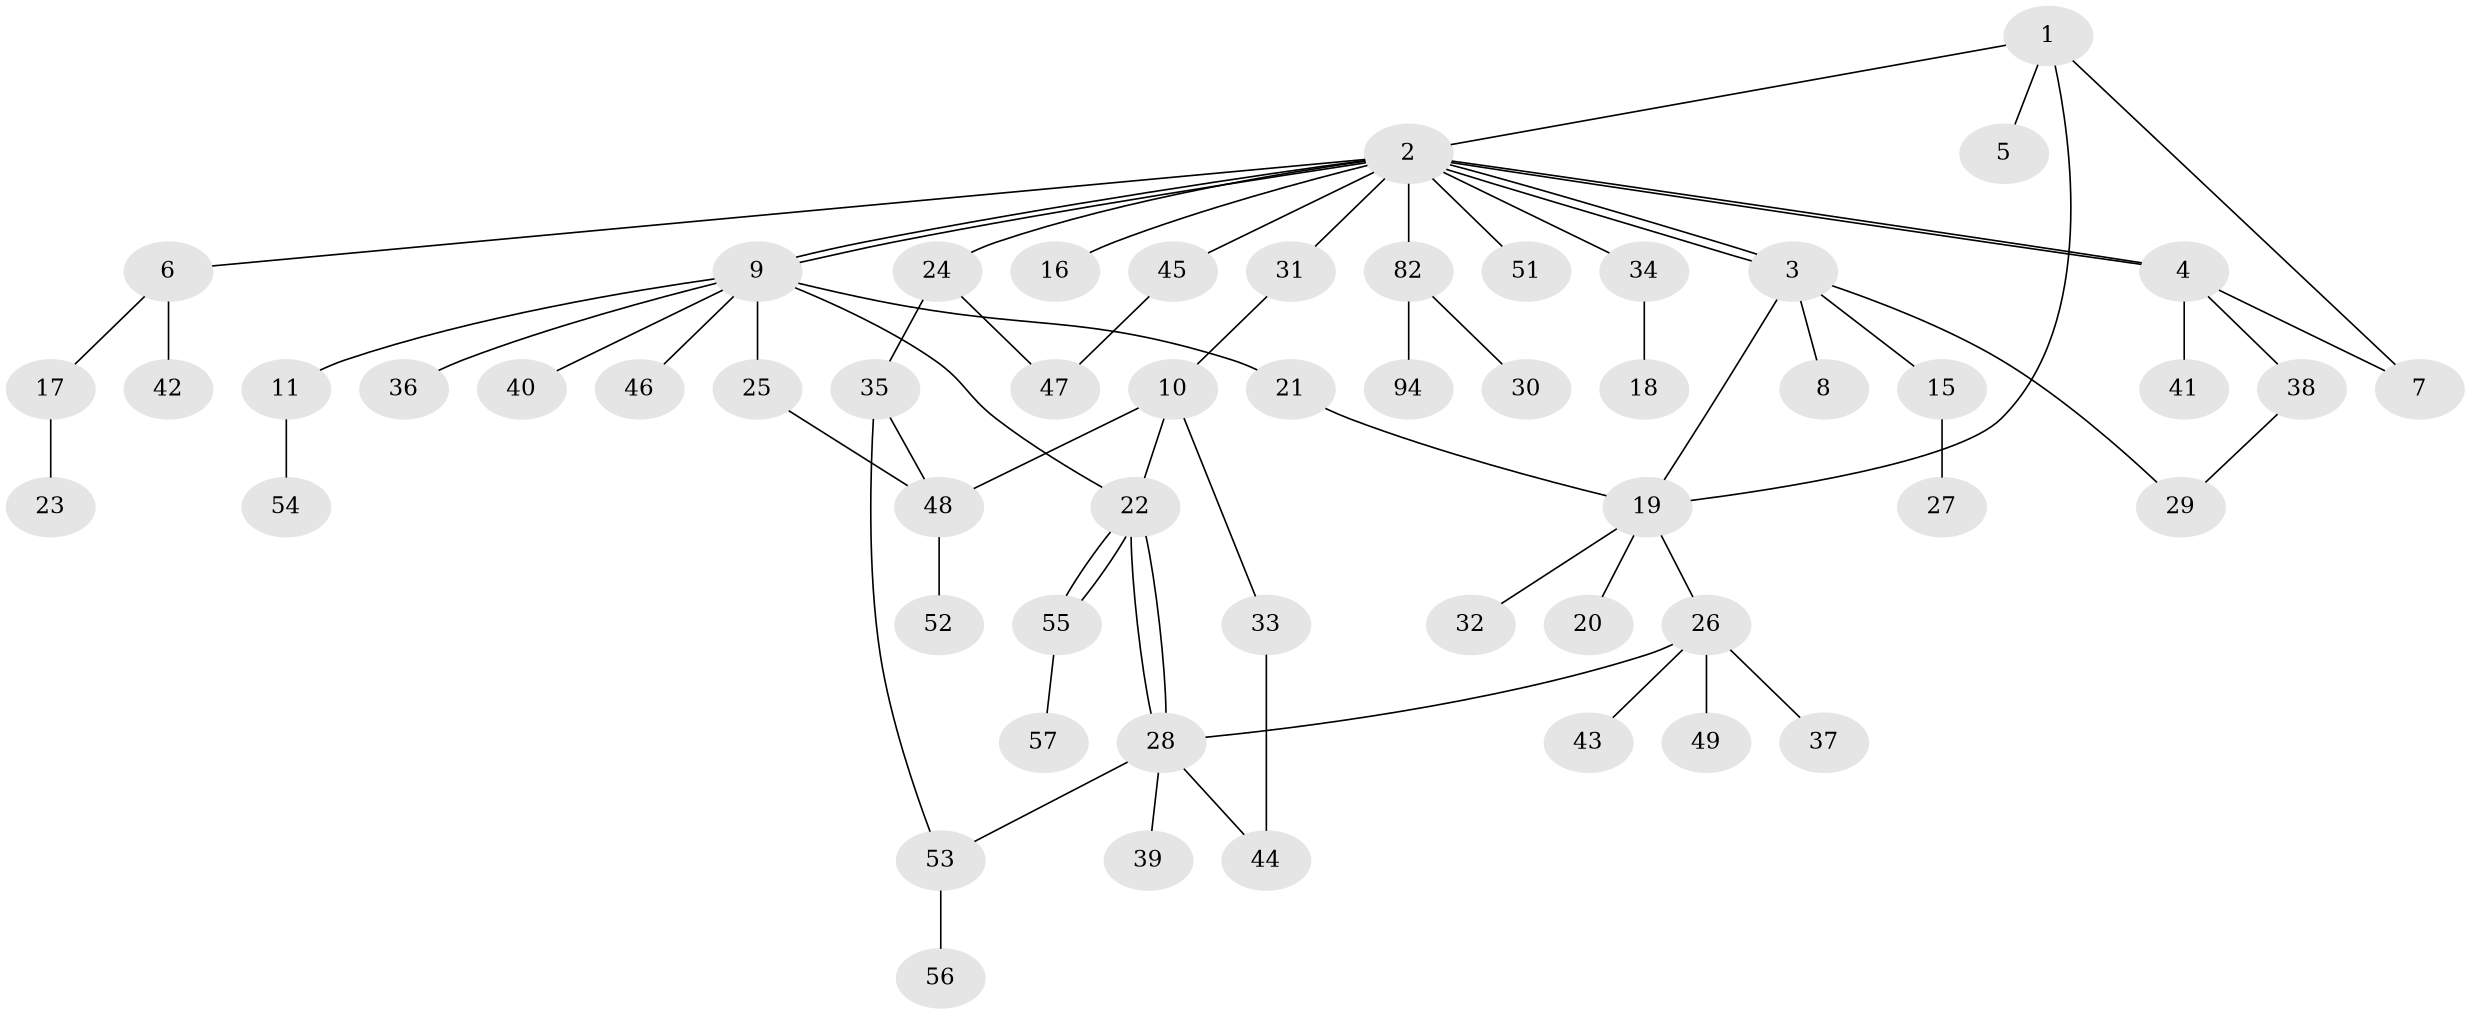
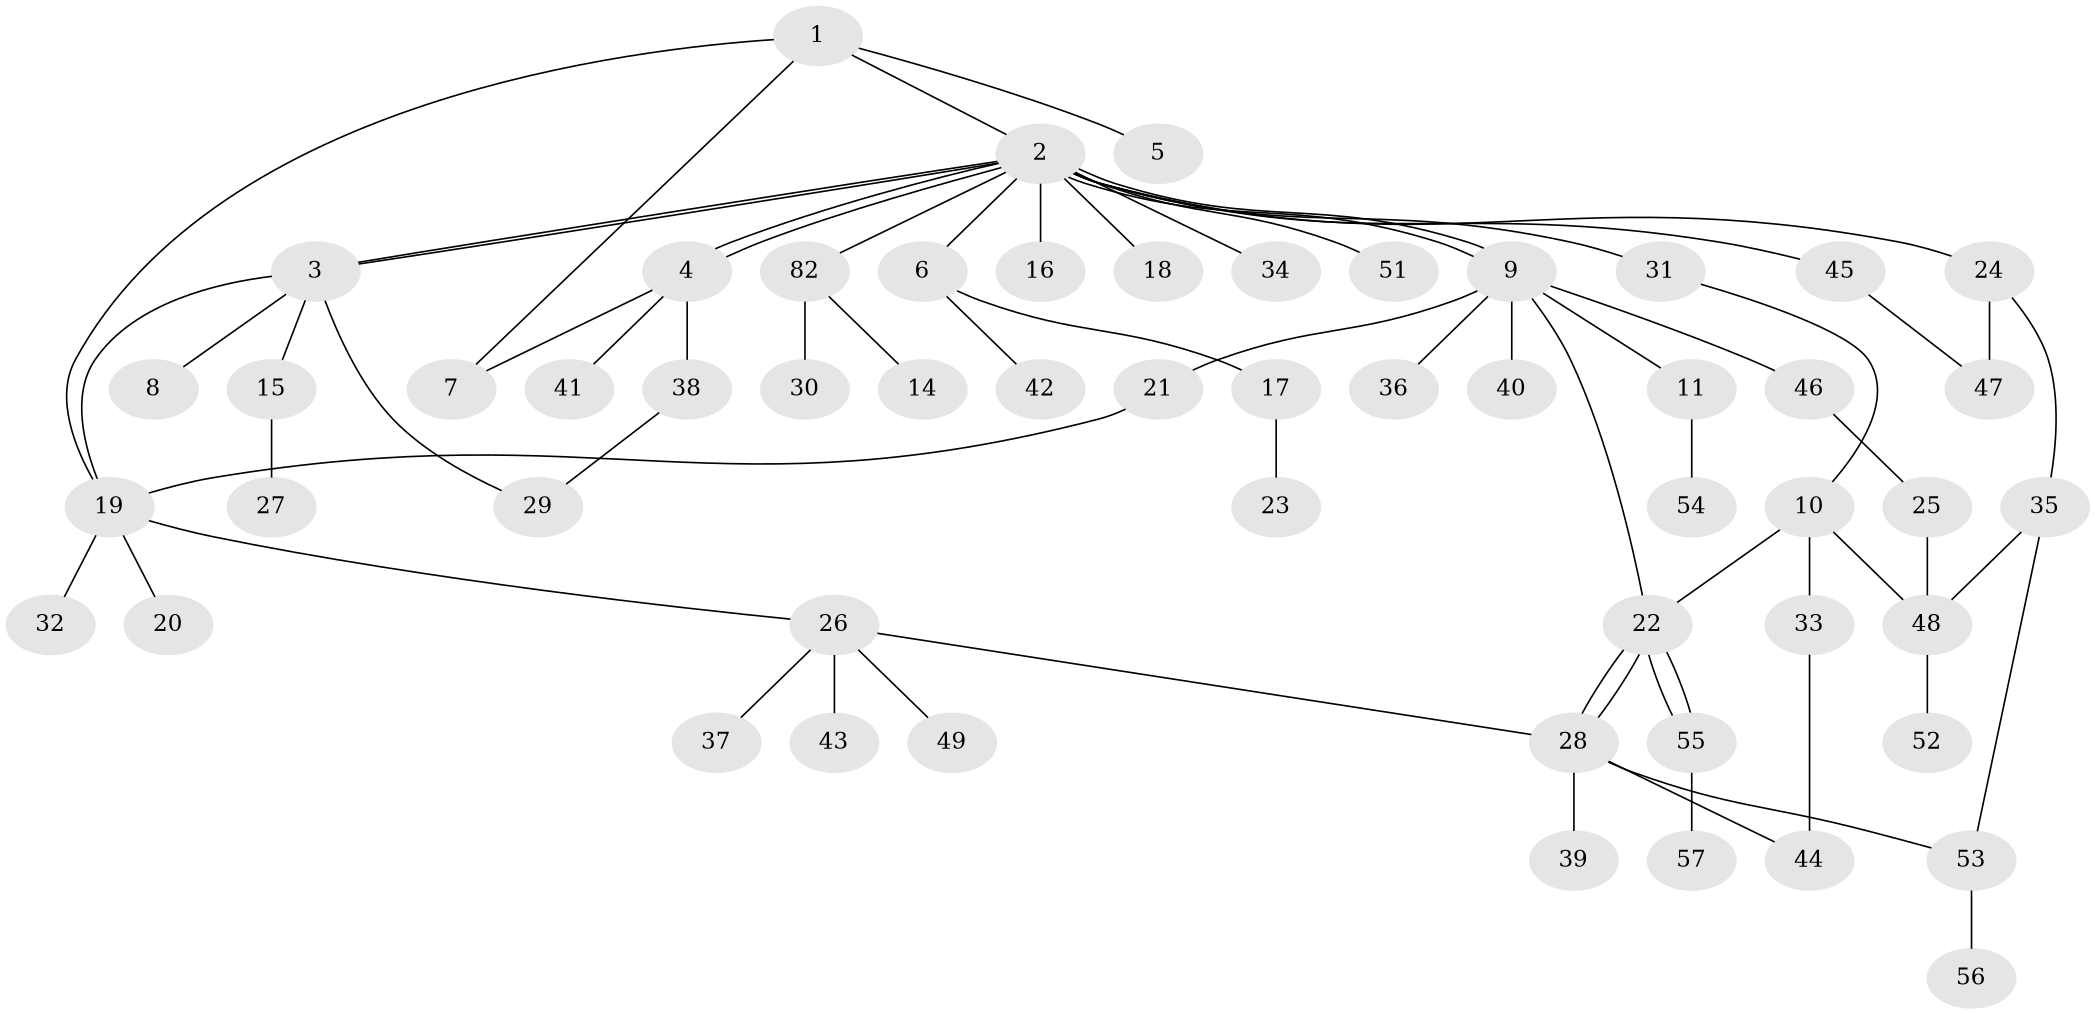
(758, 331) -> (1870, 450)
(1644, 331) -> (1099, 213)
(1409, 389) -> (923, 389)
